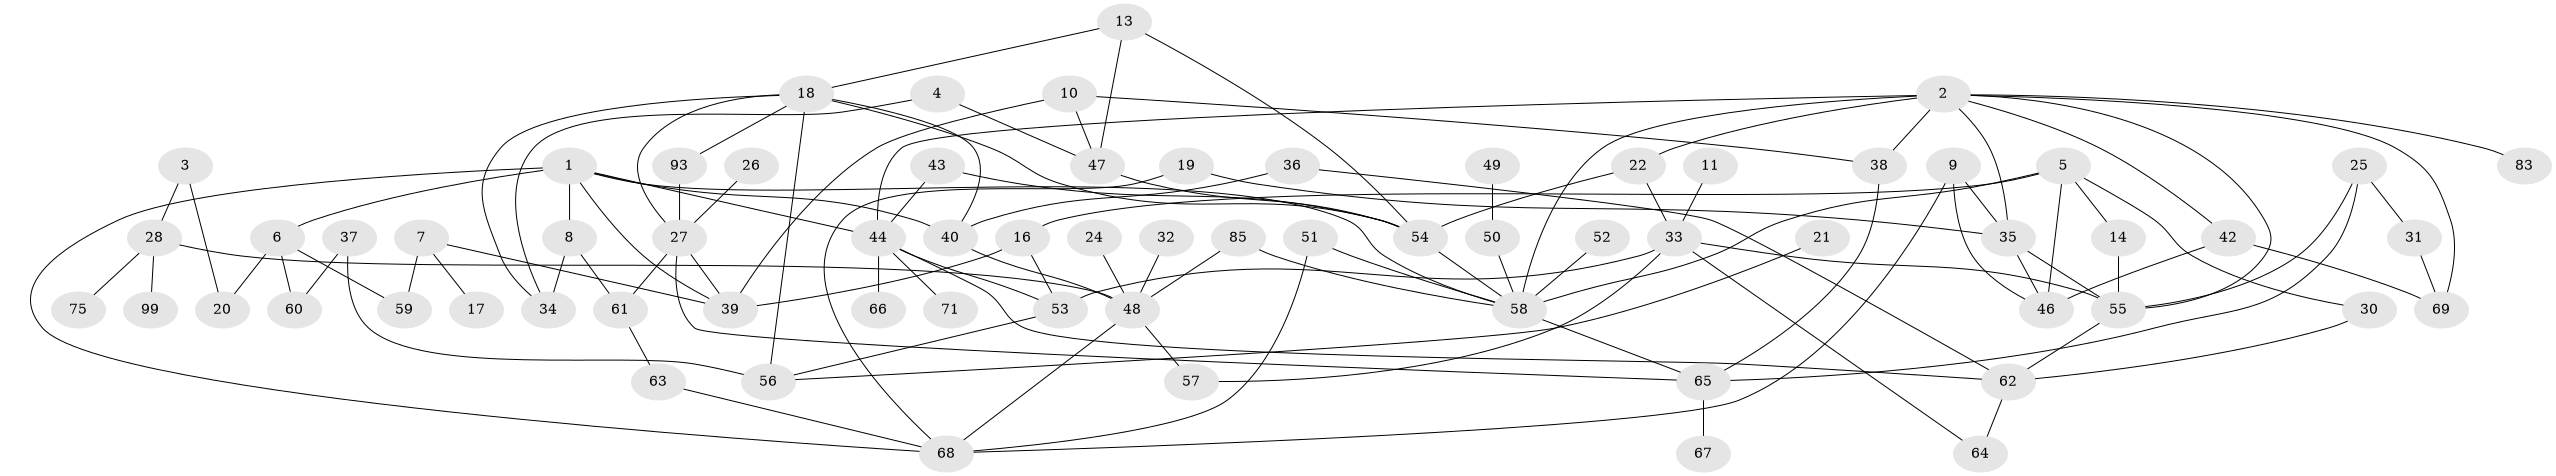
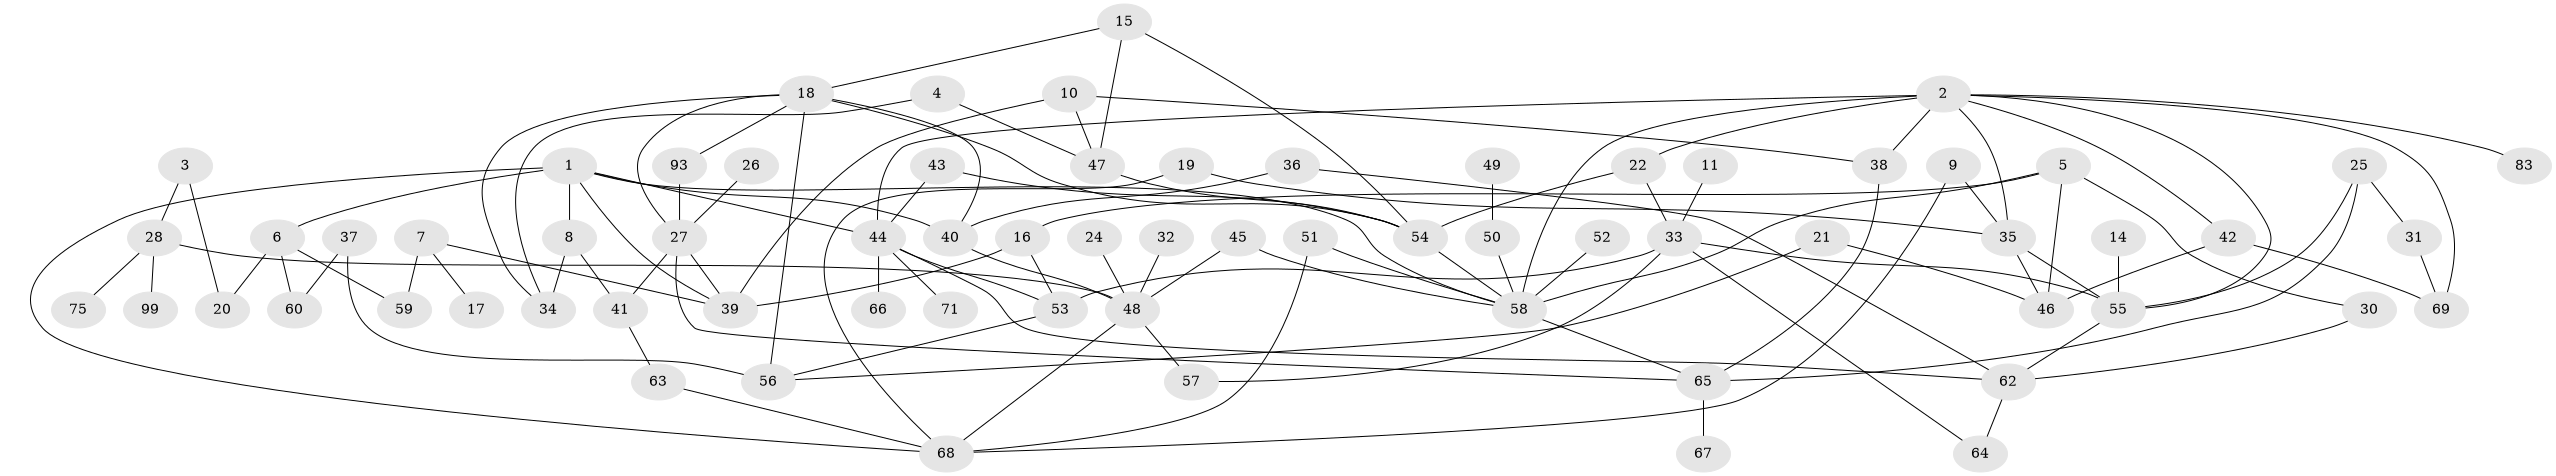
(1124, 22) -> (1124, 22)
(2091, 202) -> none
(1238, 238) -> (1238, 238)
(1971, 253) -> (1950, 274)
(621, 310) -> (621, 310)
